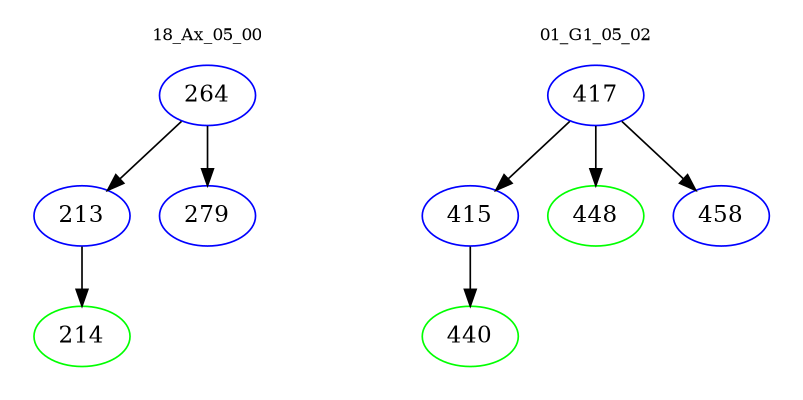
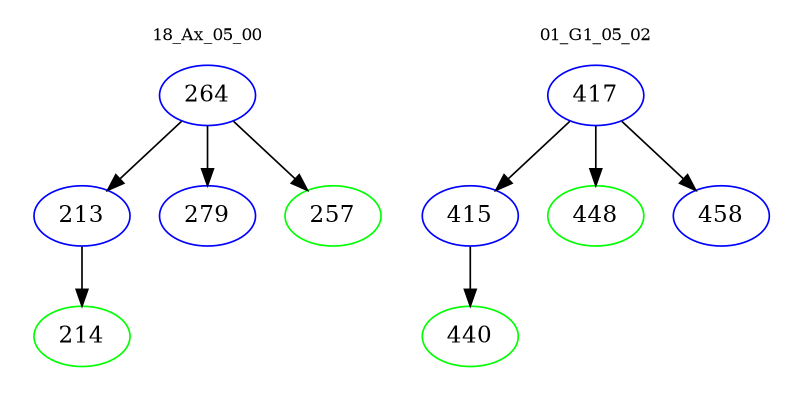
none -> (333, 216)
